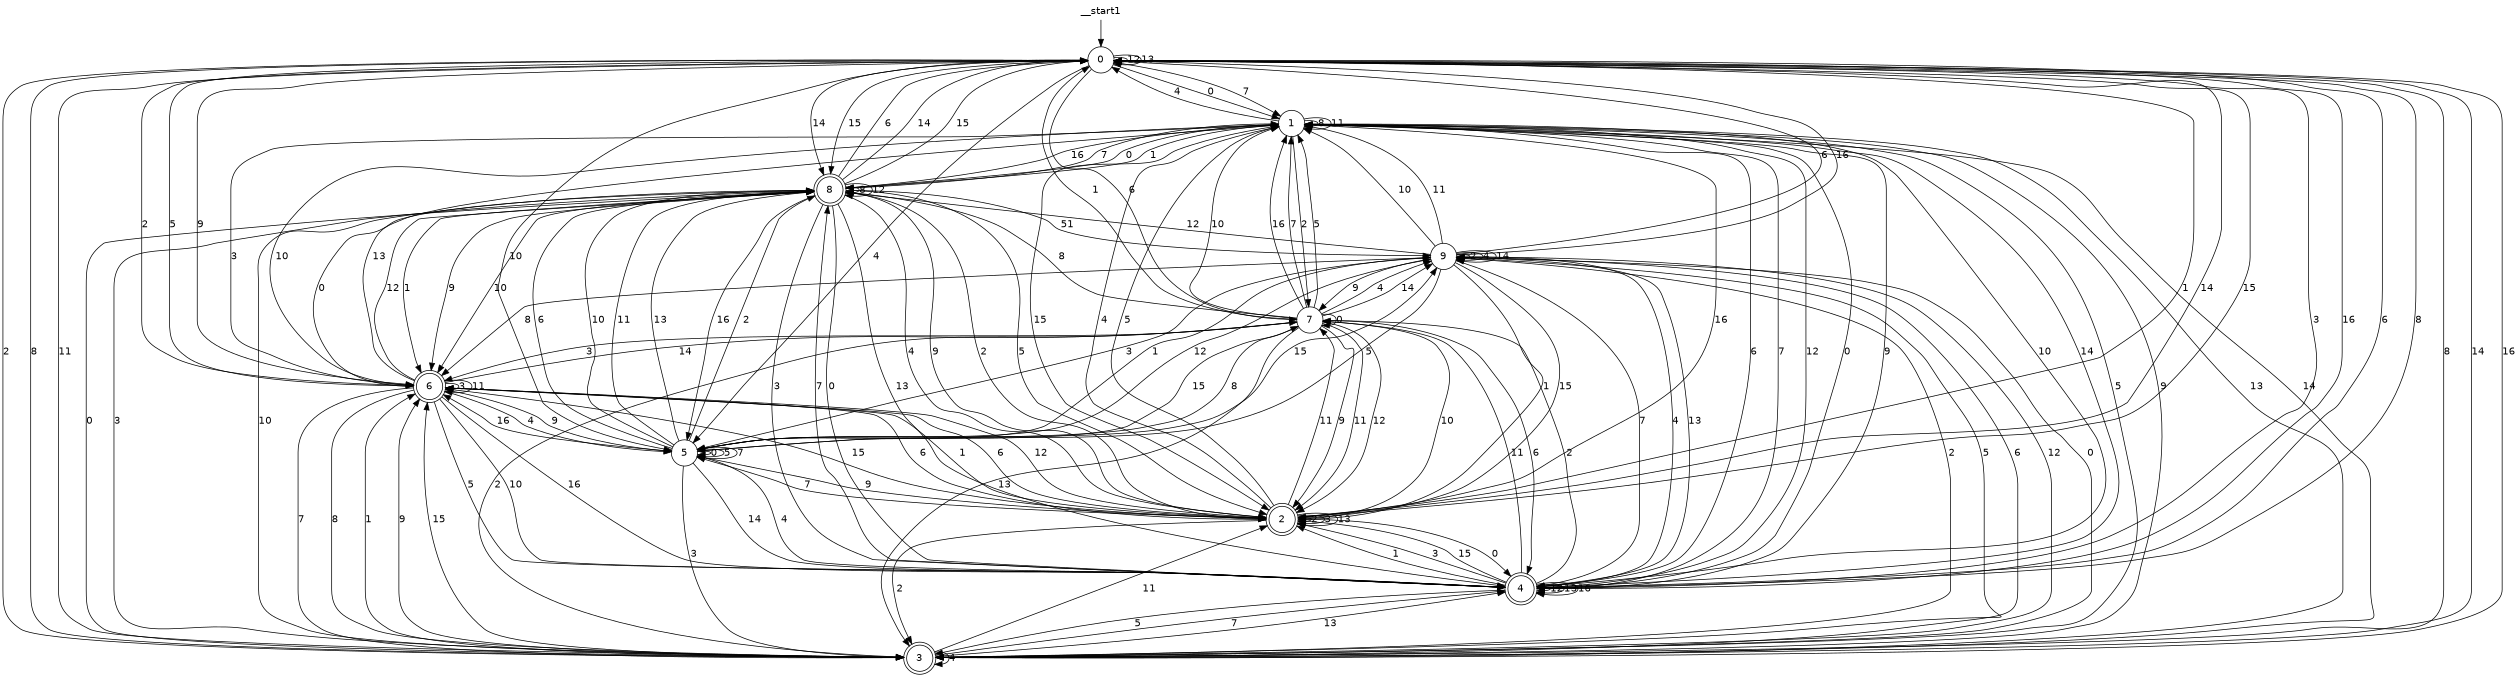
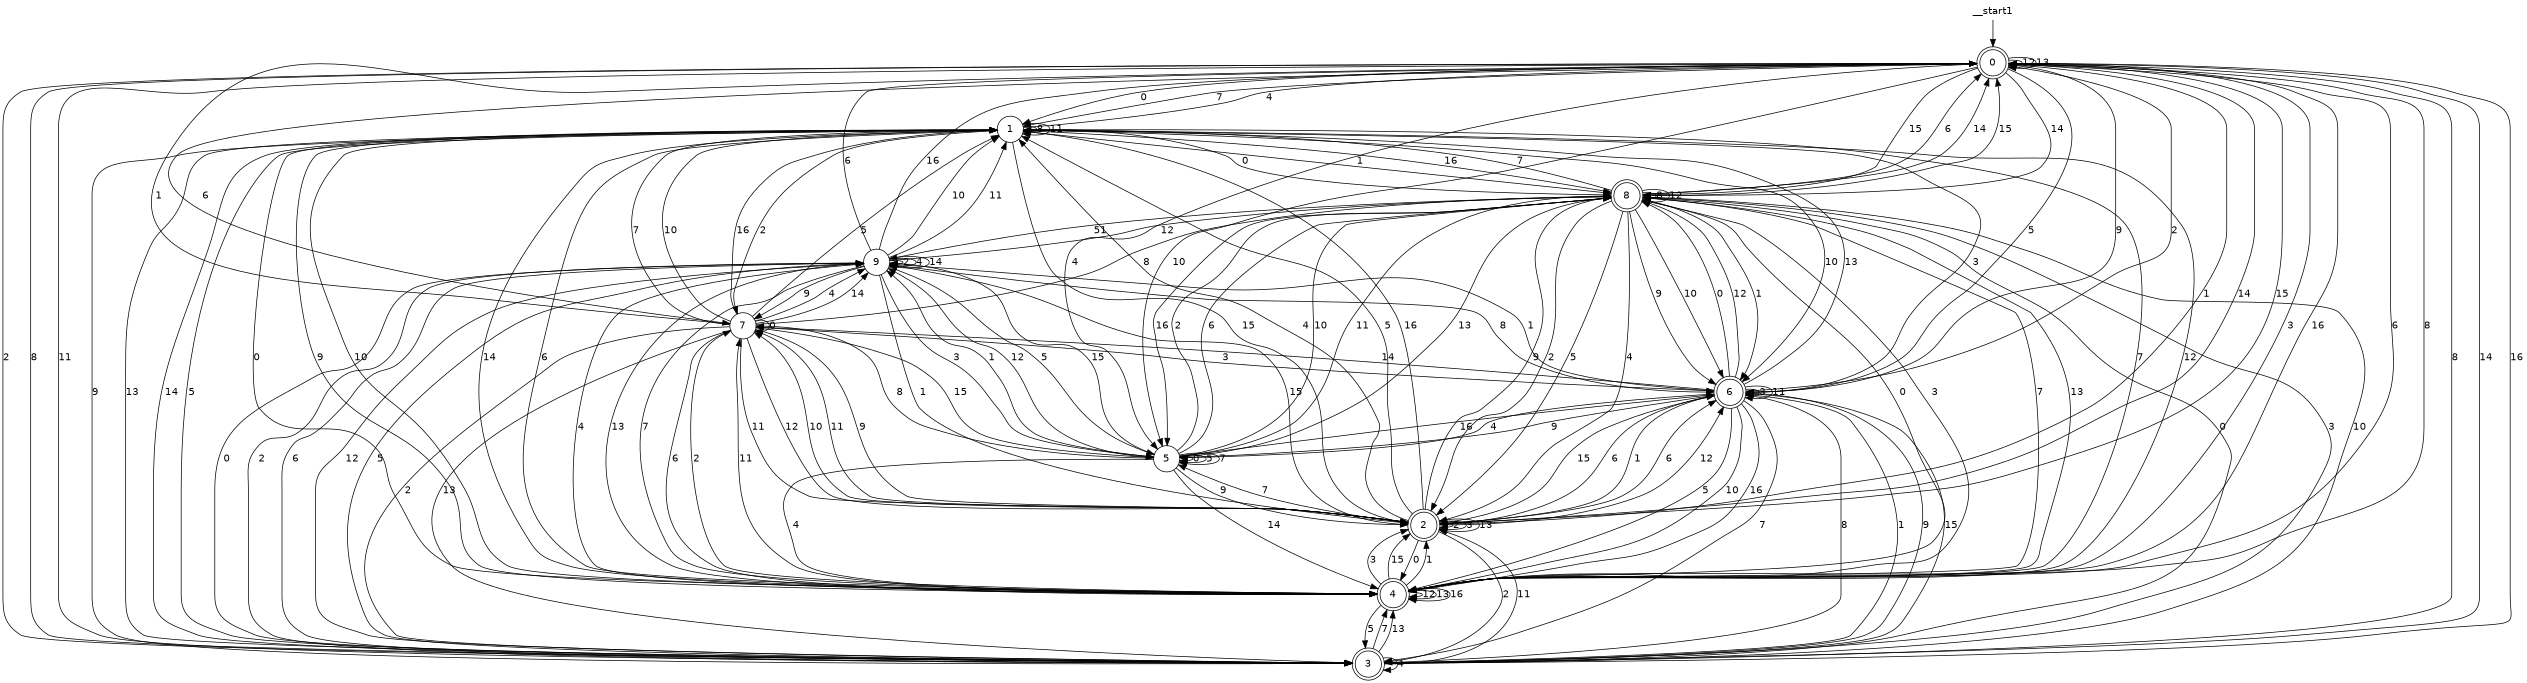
(1101, 60) -> (1993, 63)
none -> (1324, 284)
(727, 629) -> none
